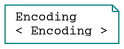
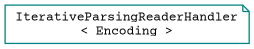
(62, 24) -> (127, 24)
